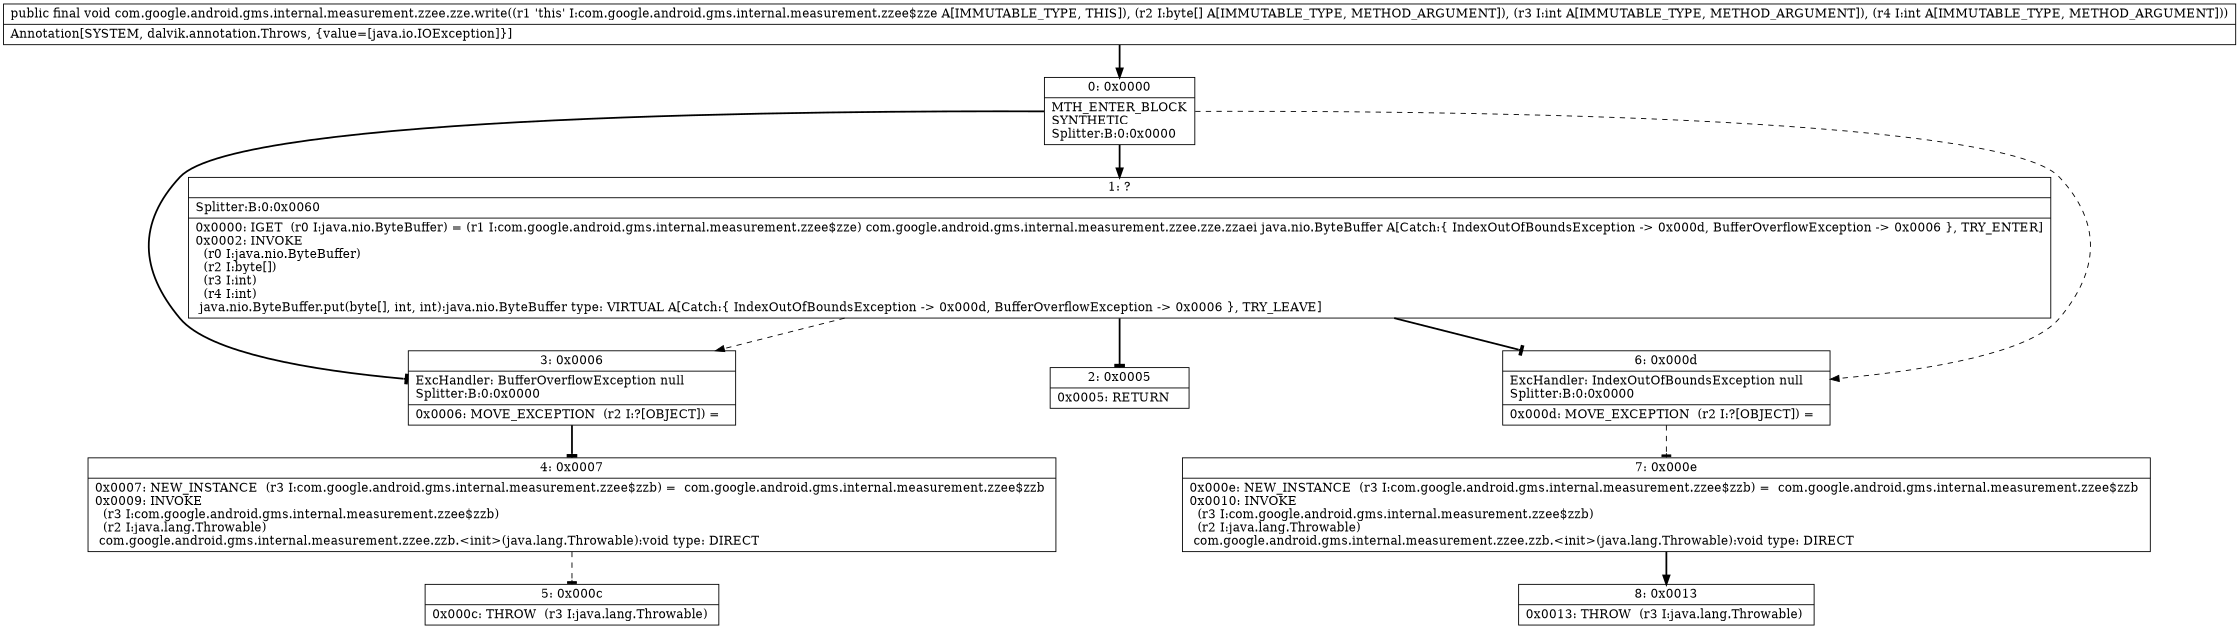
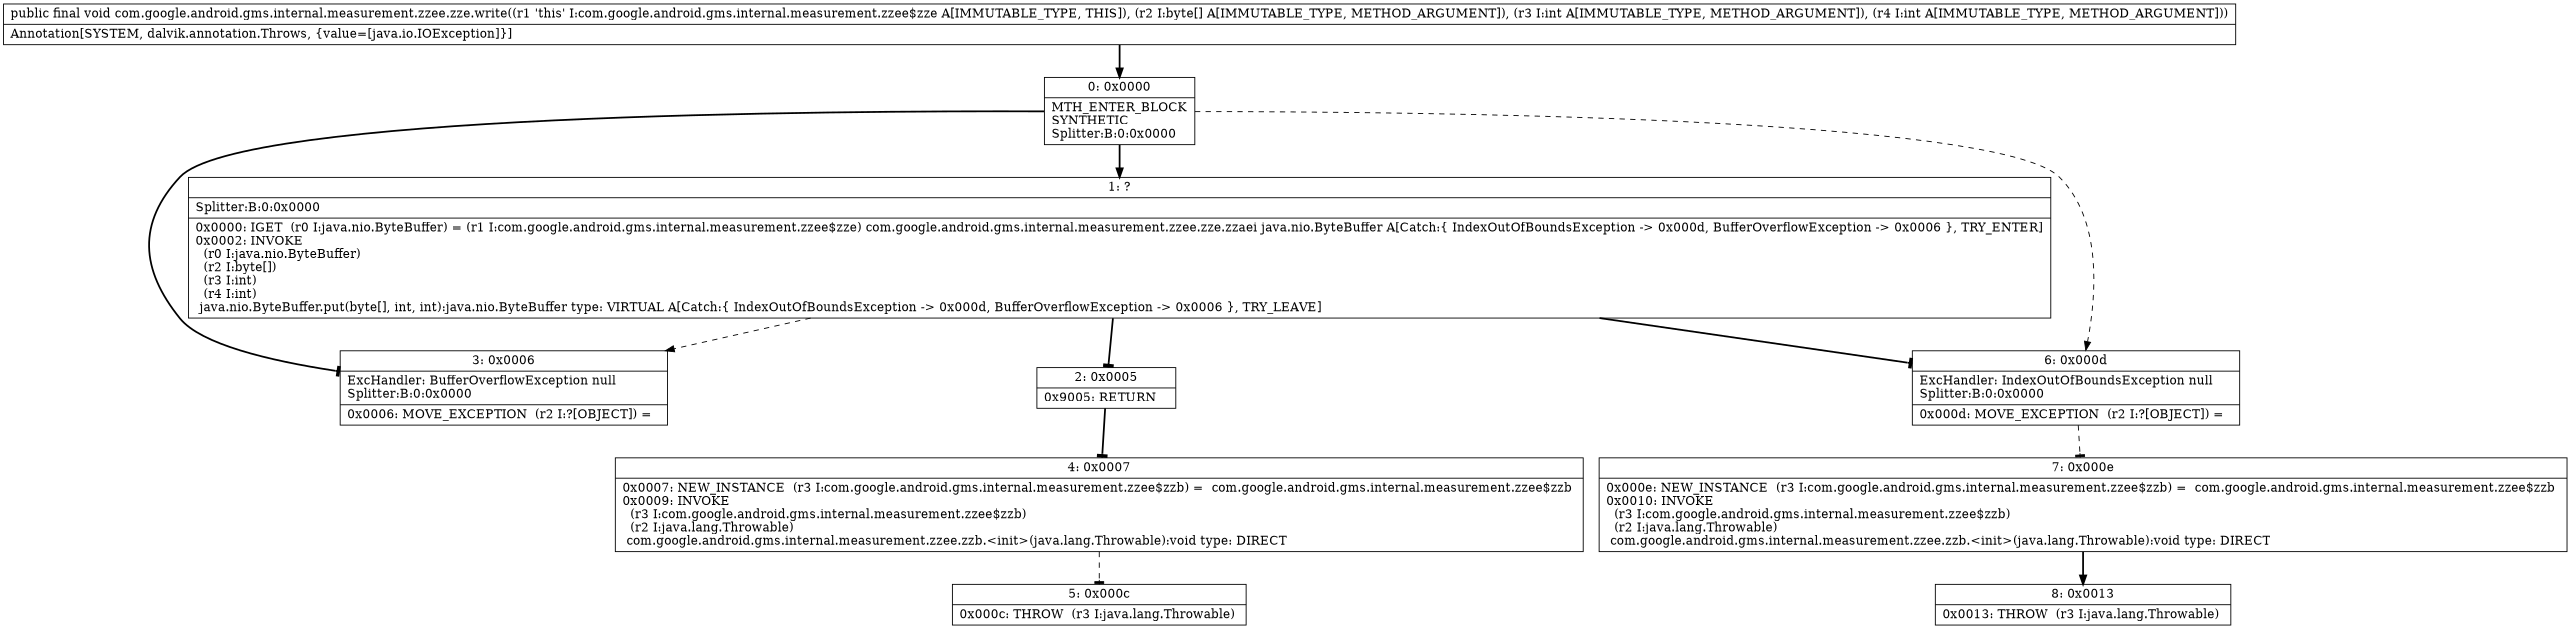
(258, 207) -> (258, 207)
(1120, 398) -> (1106, 398)
(572, 439) -> (1104, 431)
